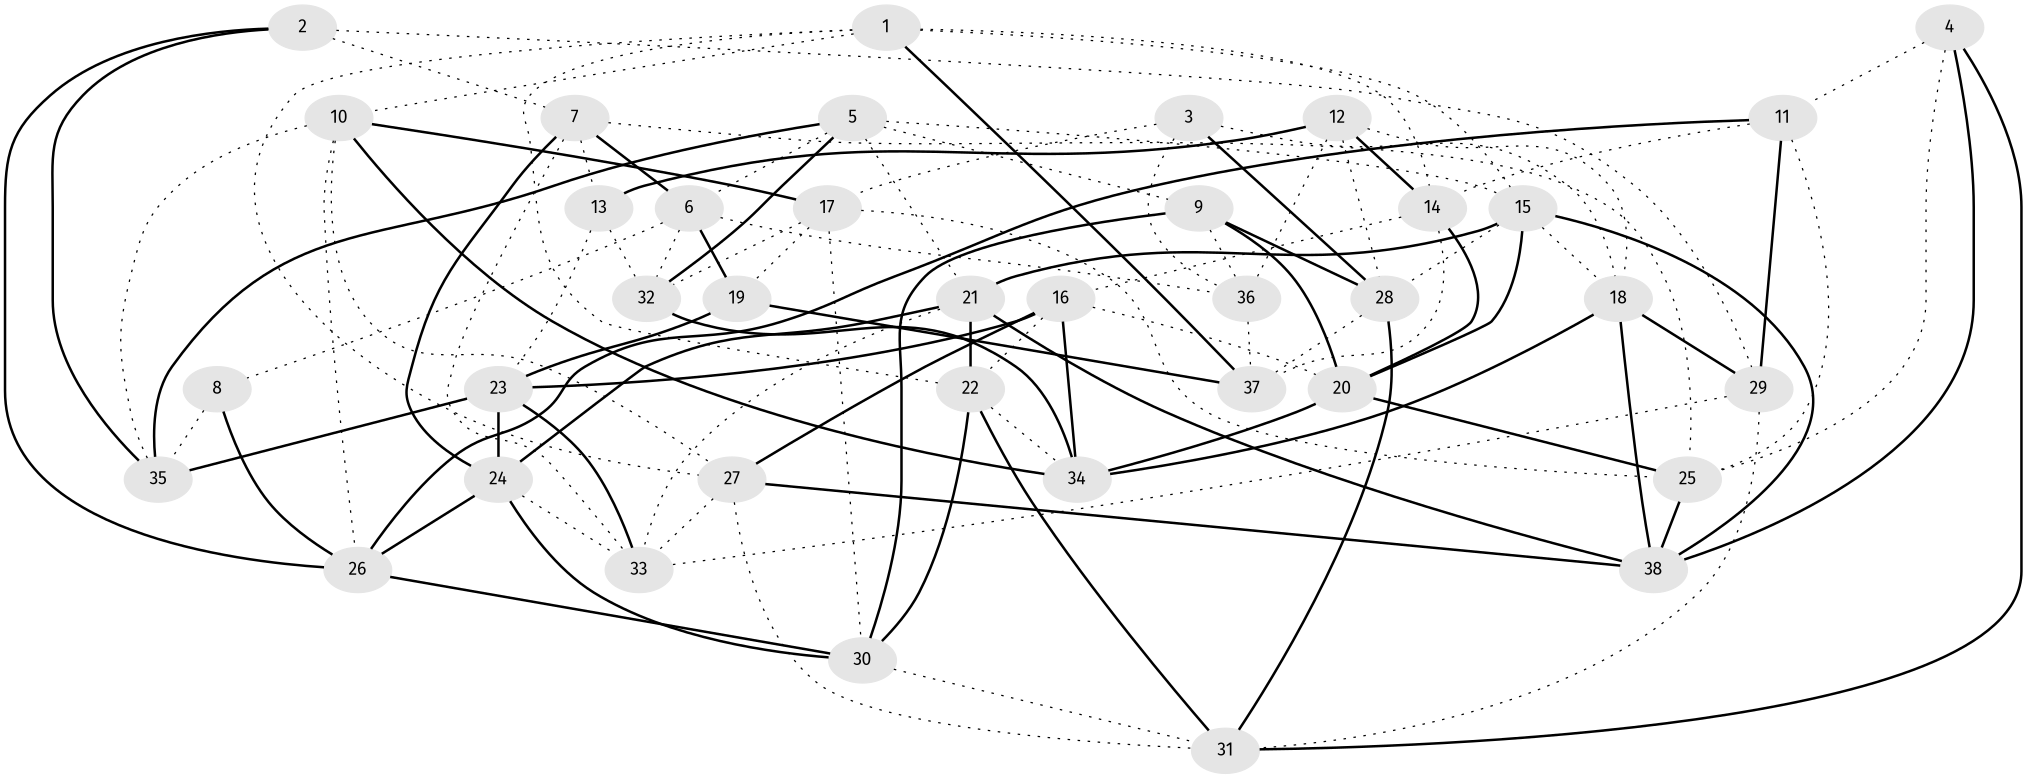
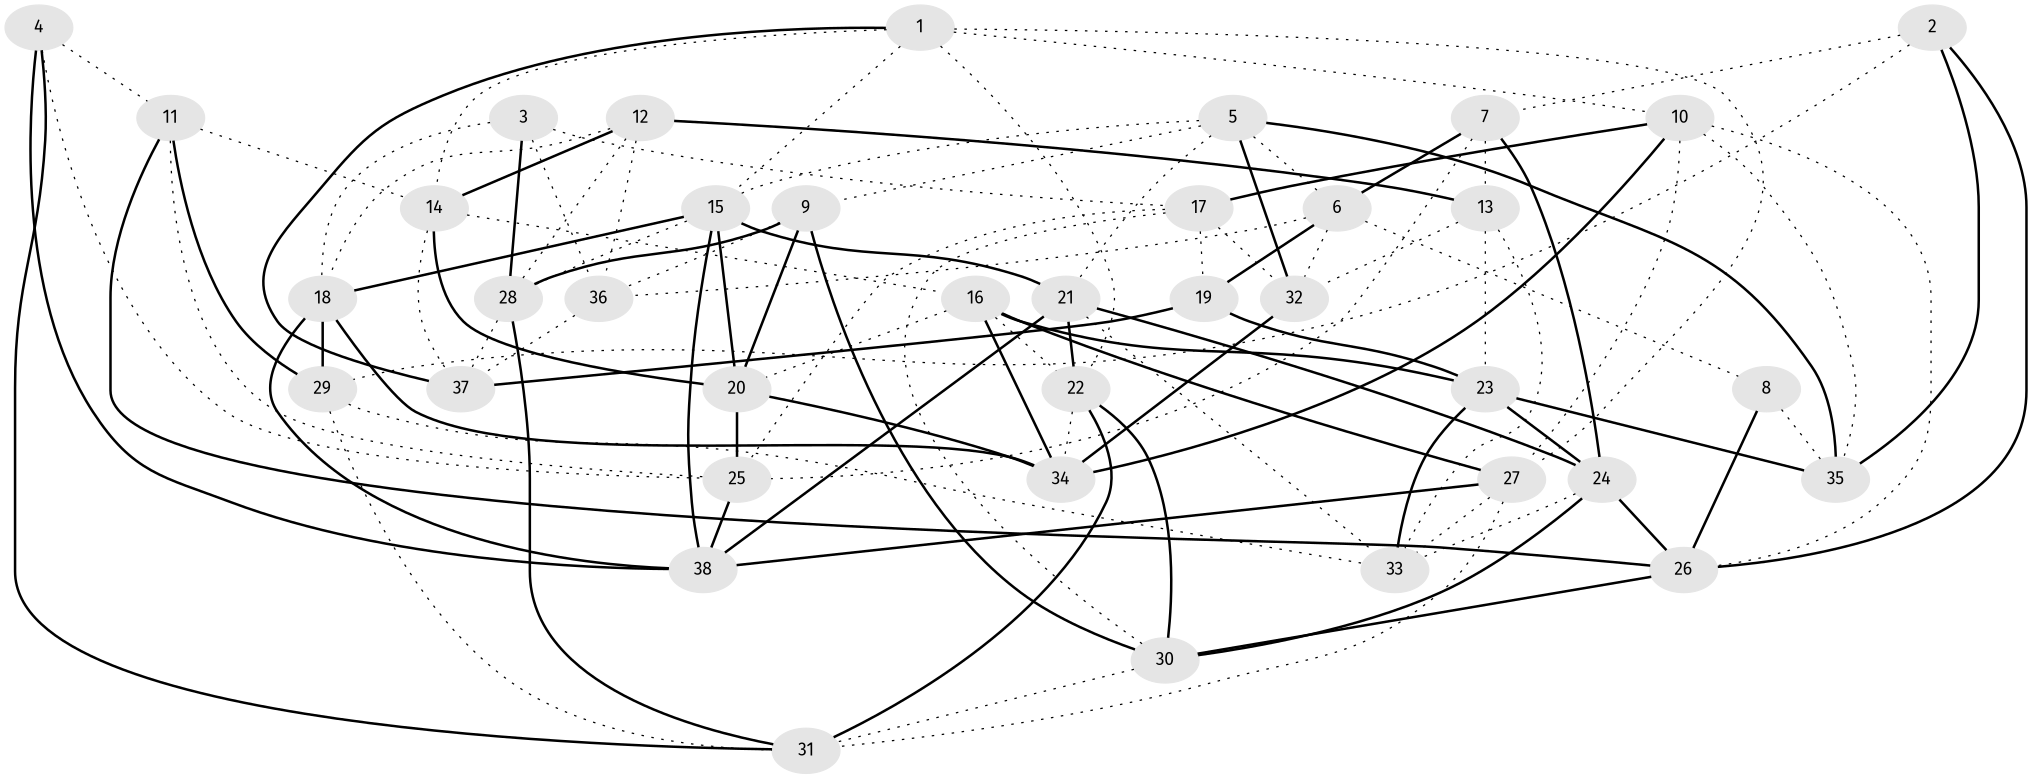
(1571, 254) -> (527, 252)
(451, 376) -> (1531, 411)
